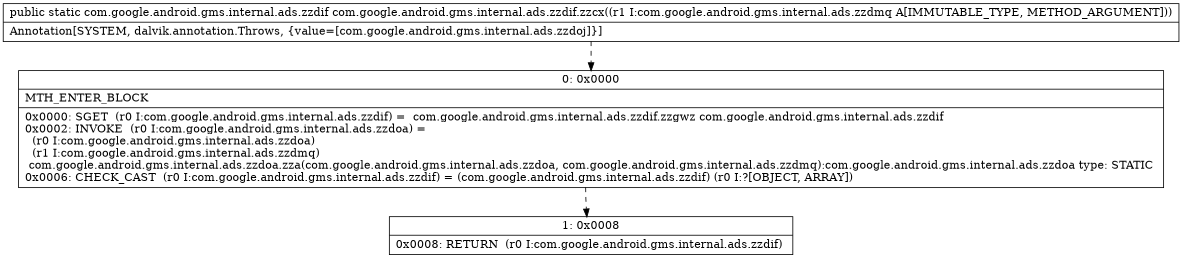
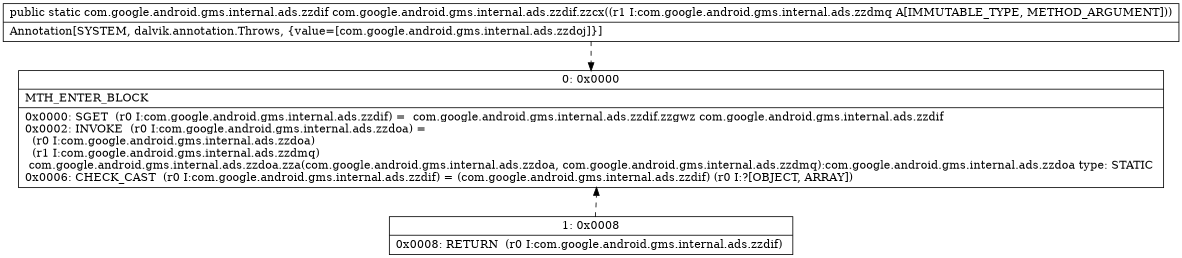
(586, 198) -> (596, 206)
